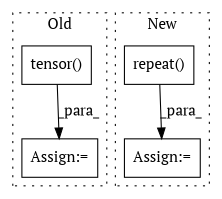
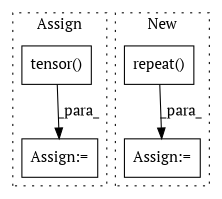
(60, 25) -> (60, 25)
